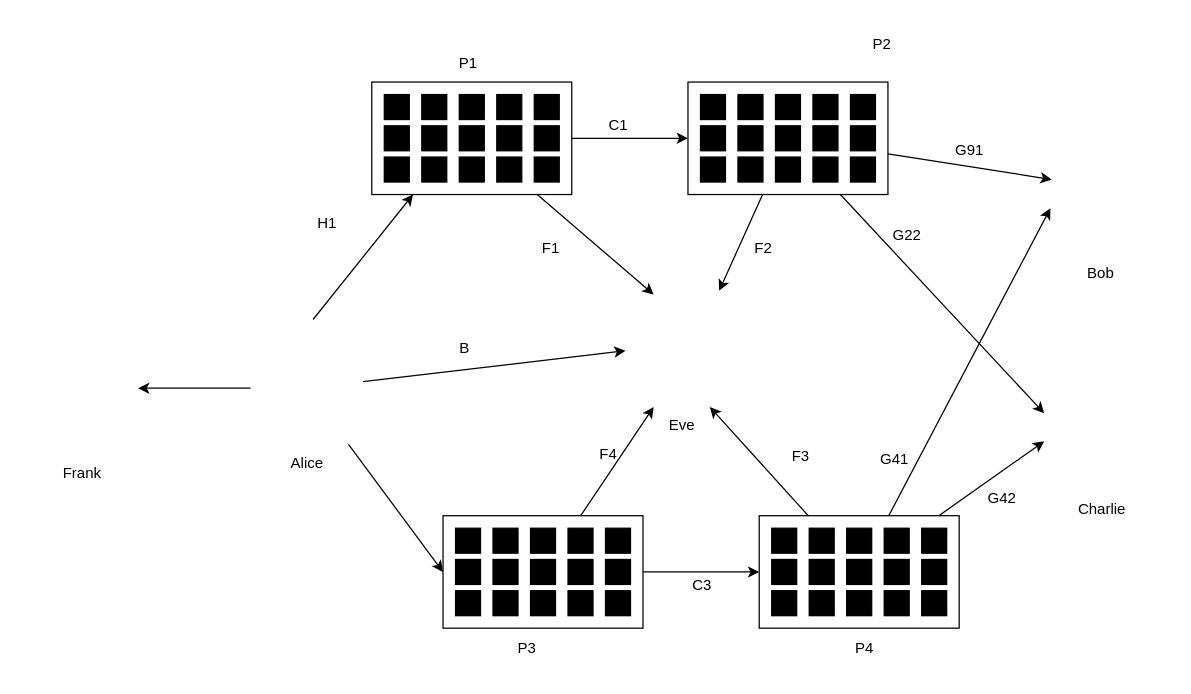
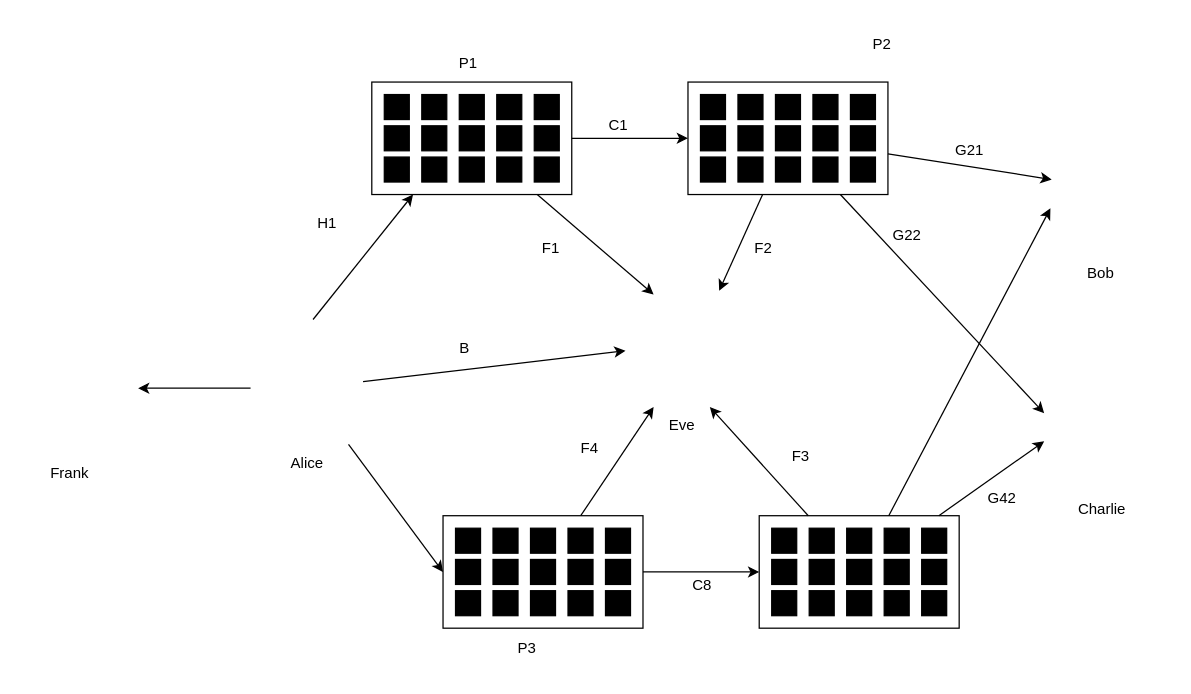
(970, 151) -> (970, 151)
(608, 454) -> (589, 448)
(894, 459) -> none
(82, 473) -> (69, 473)
(703, 586) -> (703, 586)
(864, 648) -> none
